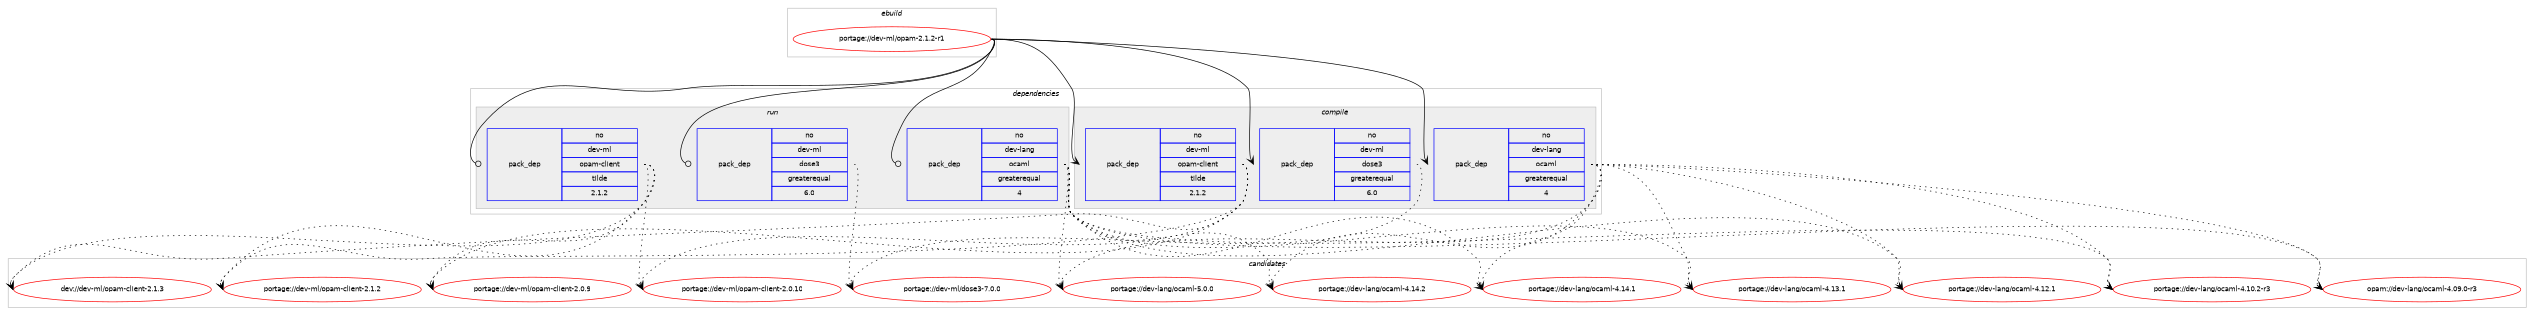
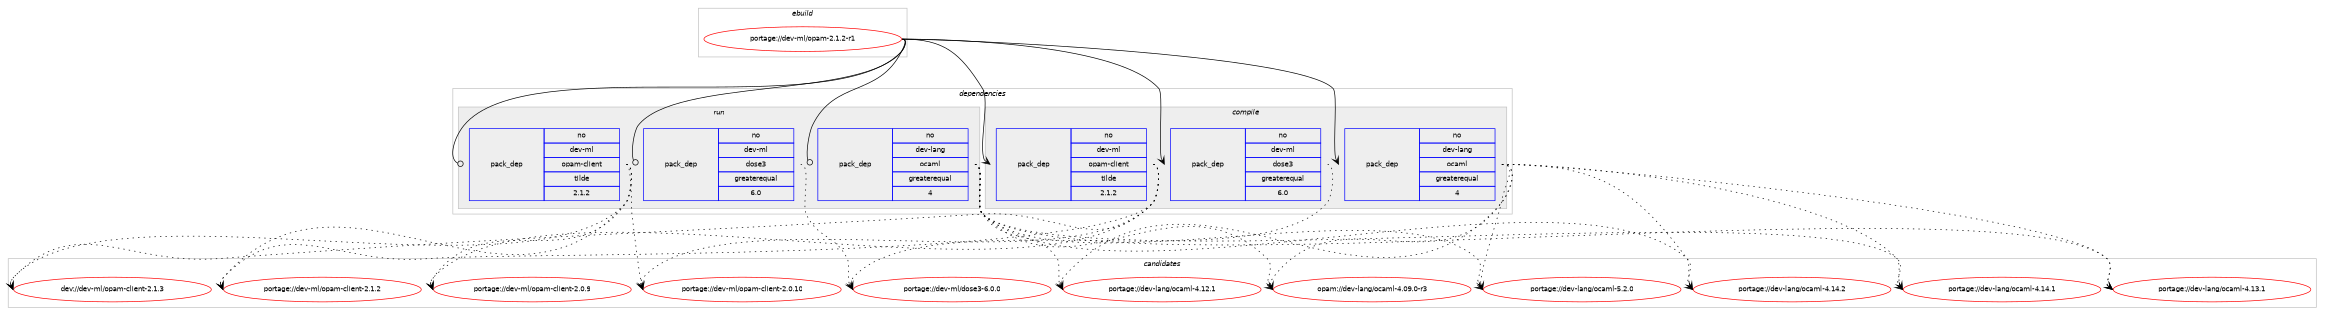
(952, 290) -> (952, 290)
(1162, 290) -> (1582, 290)
(2212, 290) -> none
